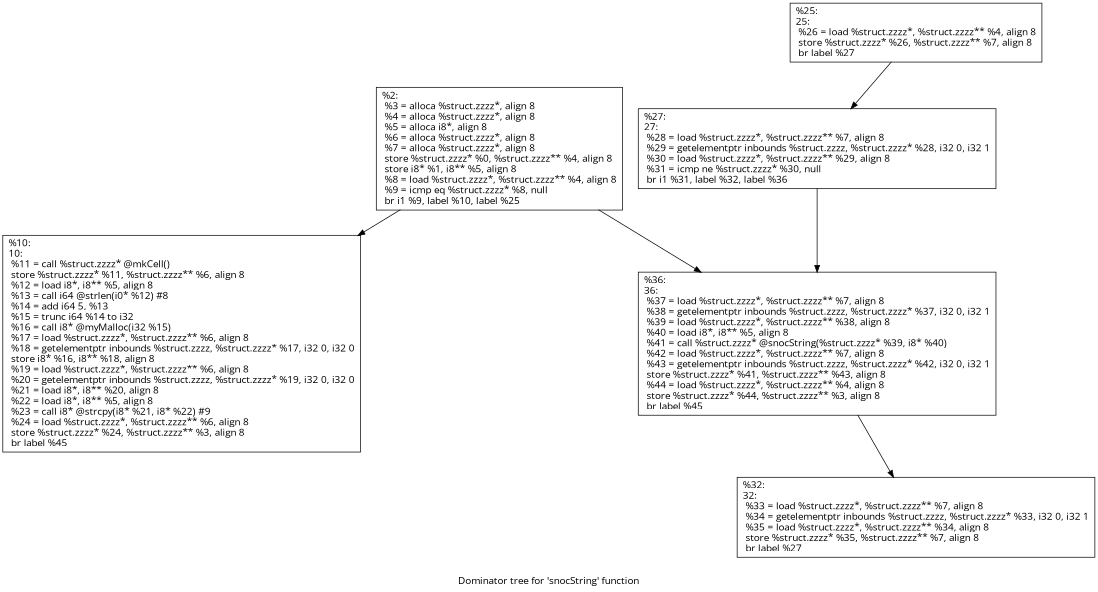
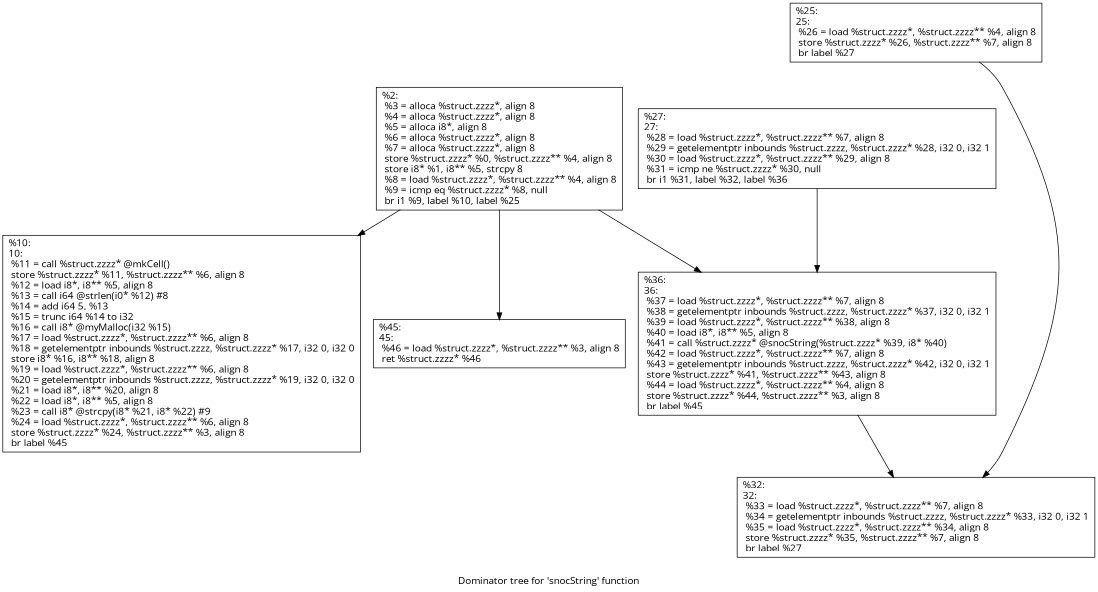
(873, 83) -> (1059, 265)
(450, 169) -> (453, 169)
none -> (499, 344)
